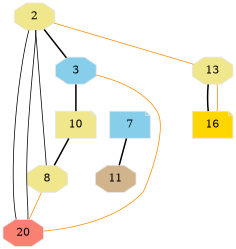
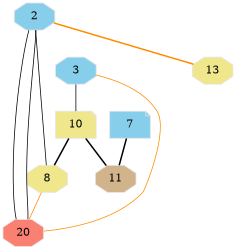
(35, 17) -> (35, 17)
(55, 44) -> none
(124, 44) -> (124, 44)
(76, 98) -> (76, 98)
(213, 125) -> none
none -> (96, 152)
